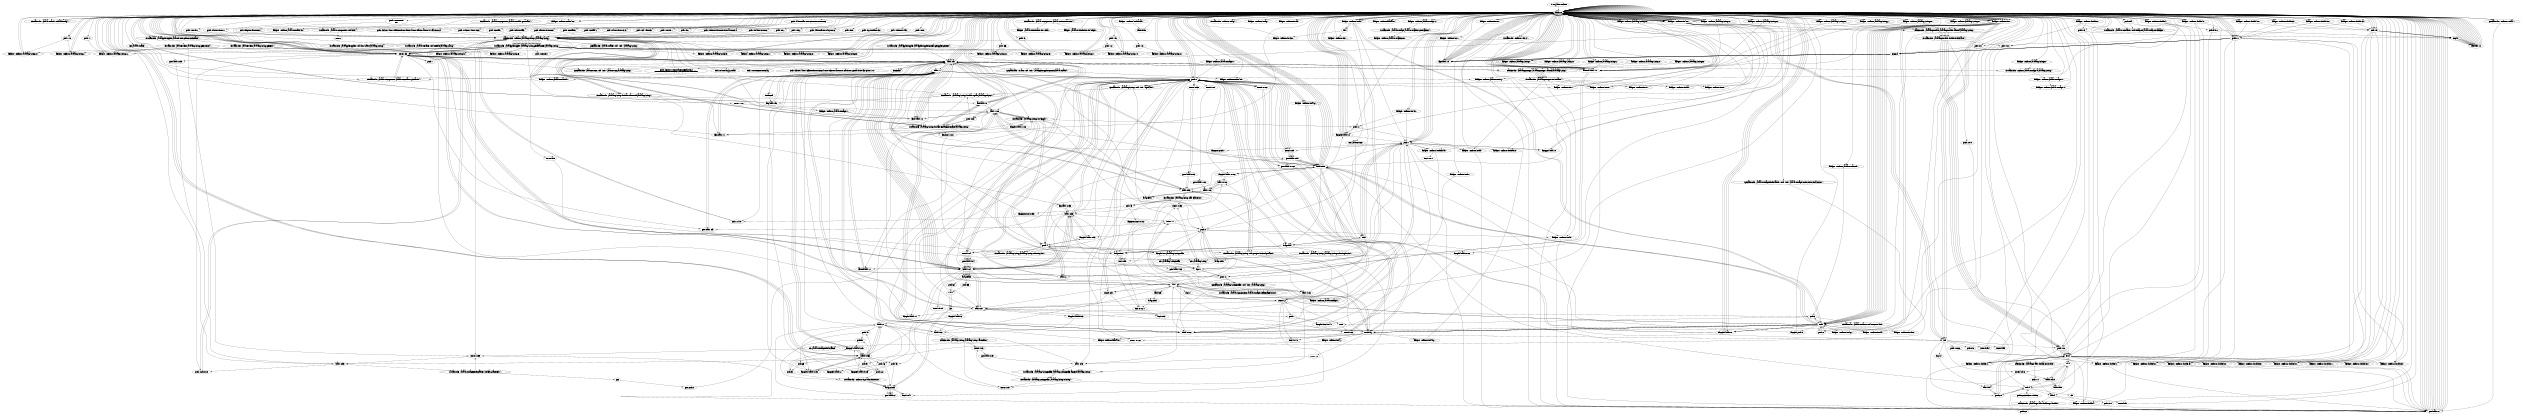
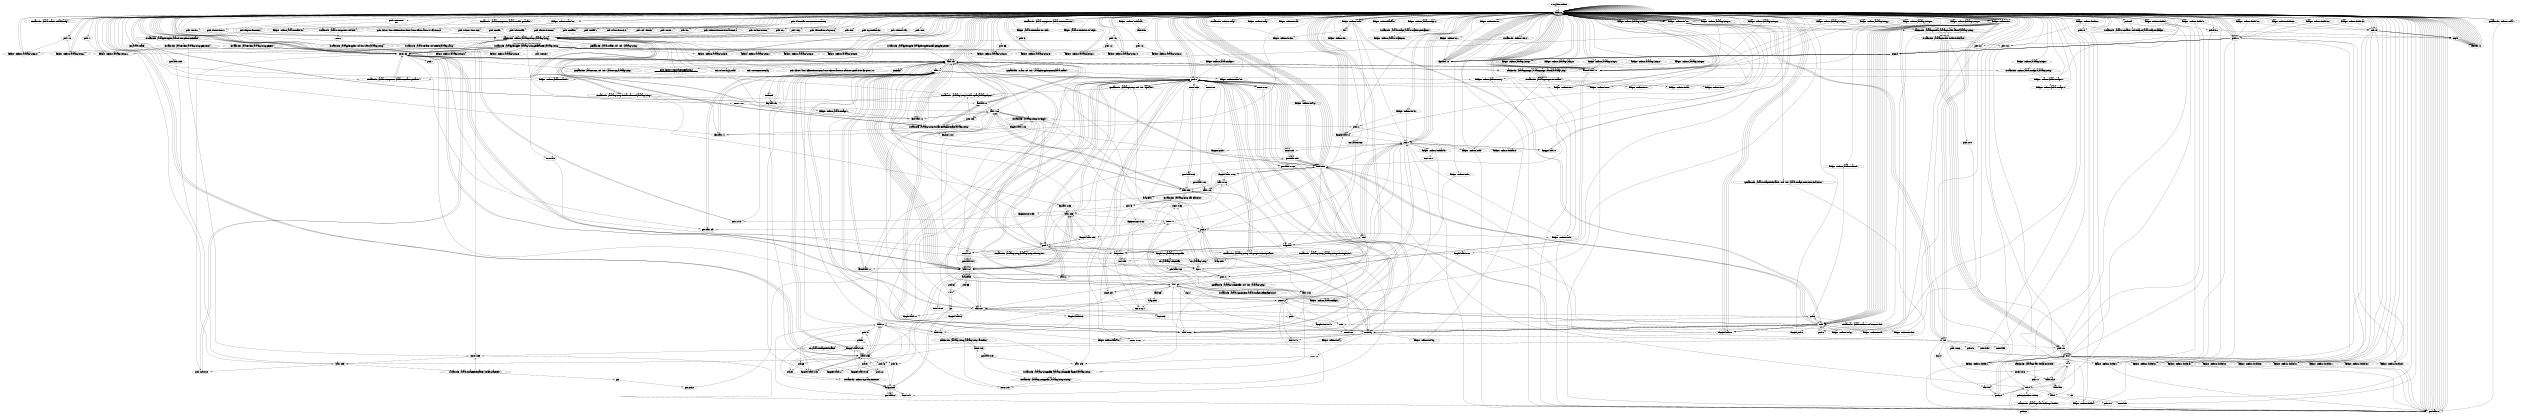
(291, 56) -> (160, 51)
